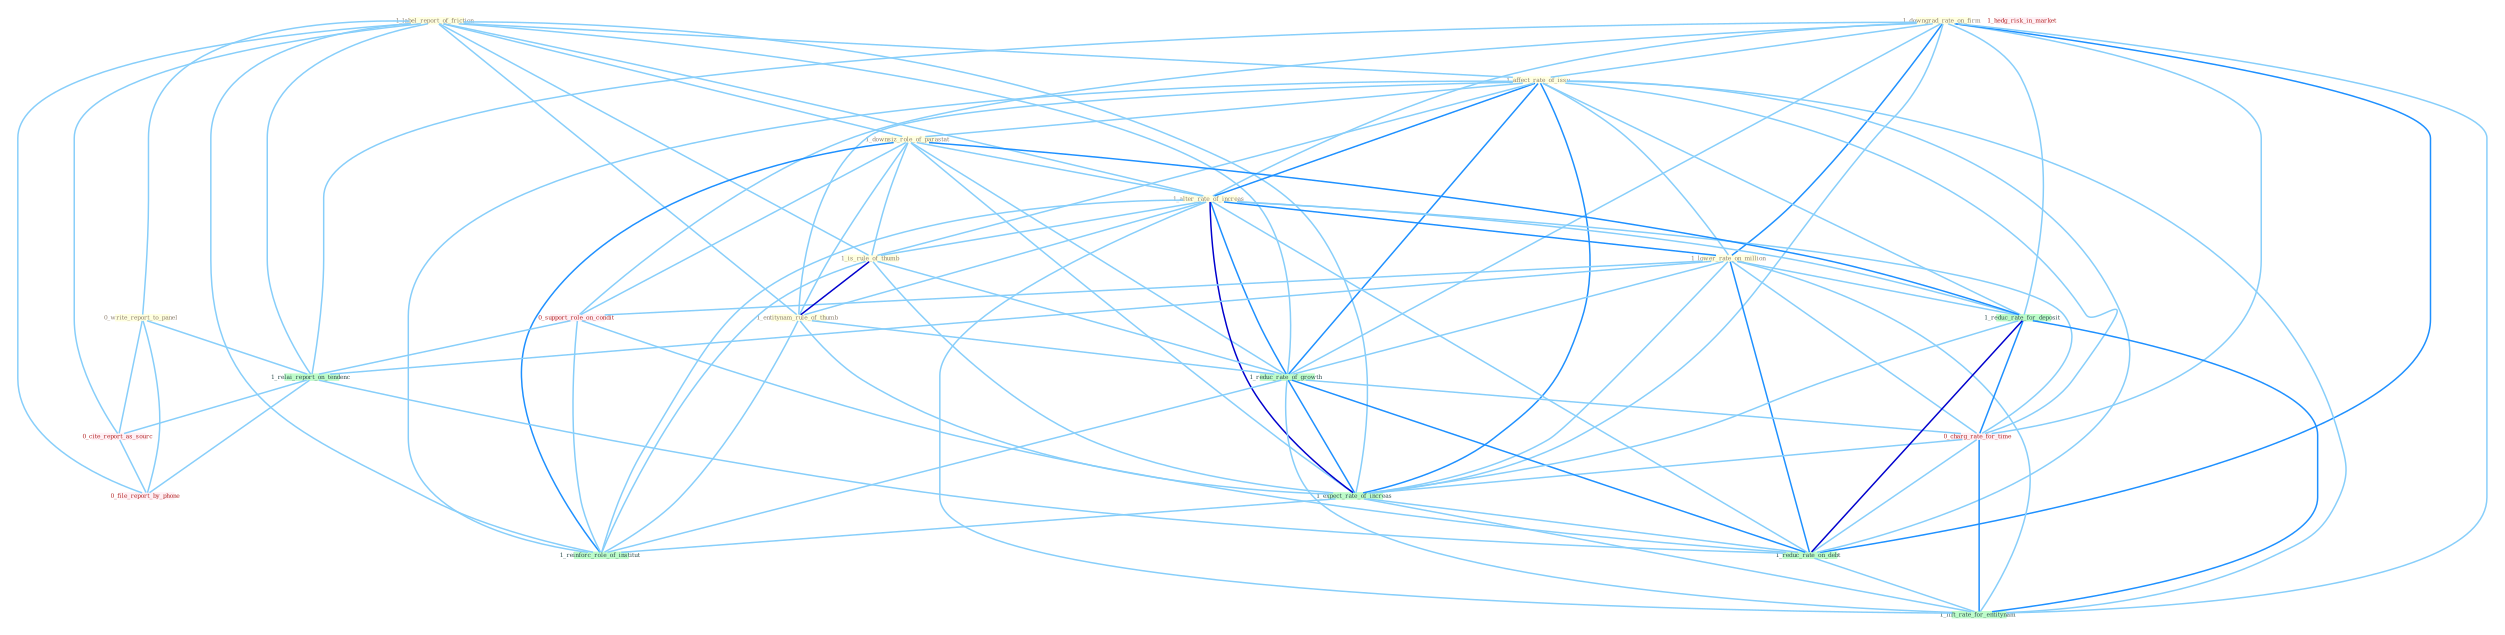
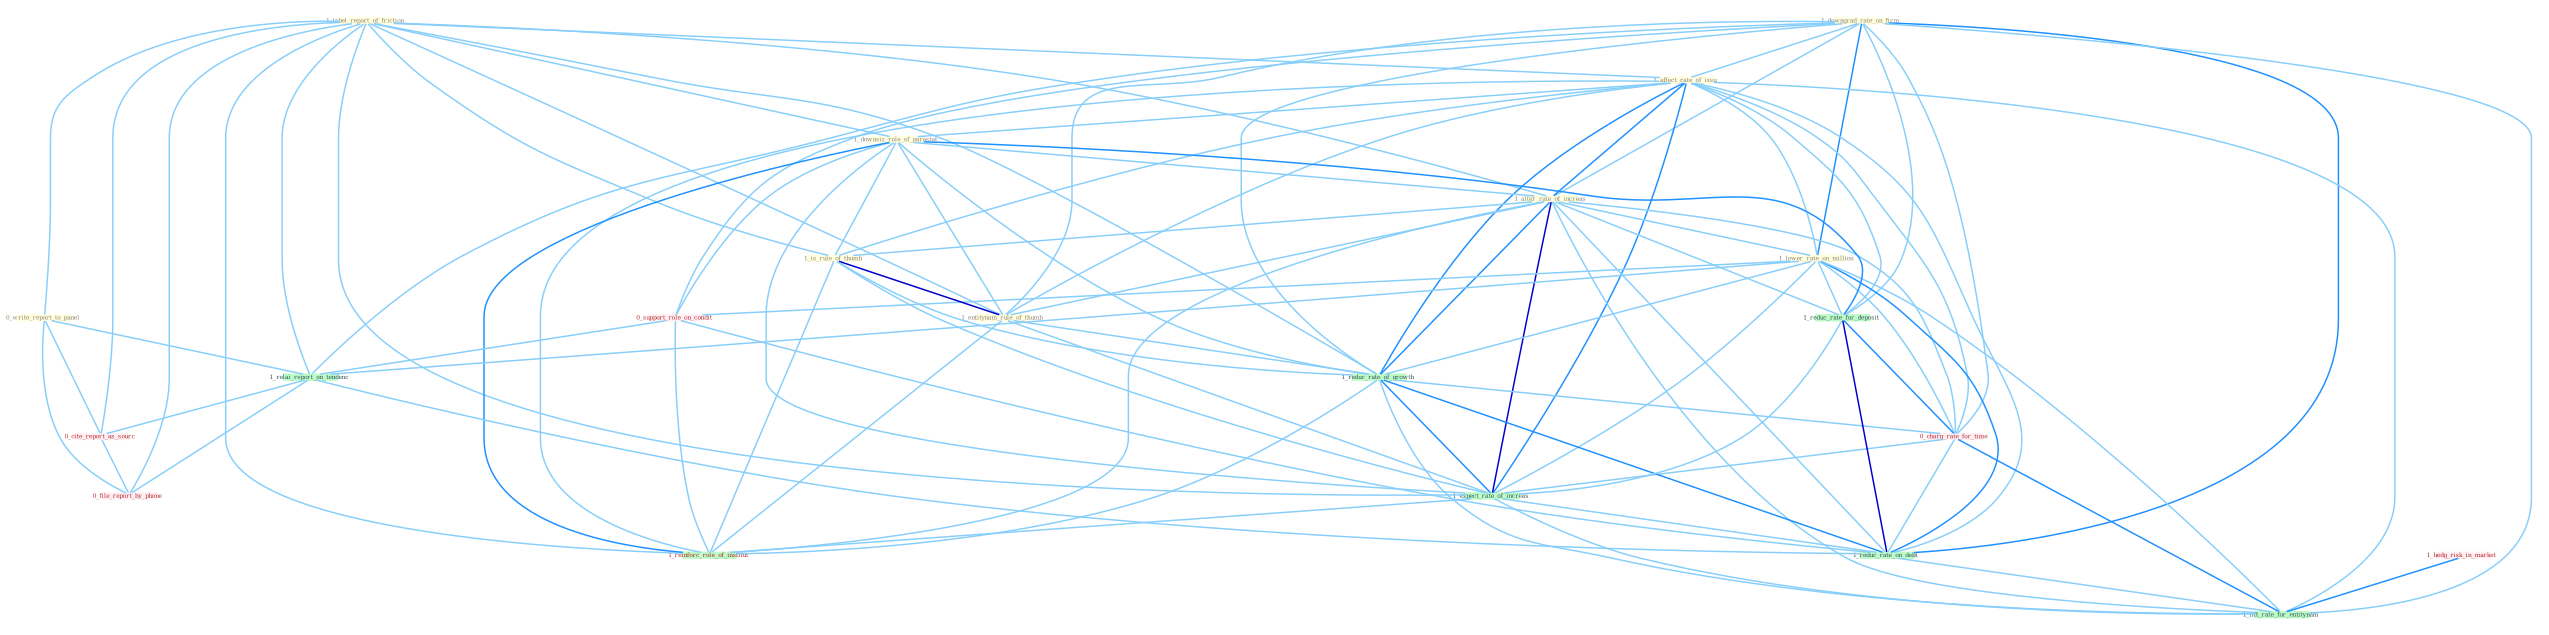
(1470, 229) -> (1684, 229)
(1717, 334) -> (1339, 54)
(2318, 486) -> (2373, 585)
(601, 555) -> (710, 555)
